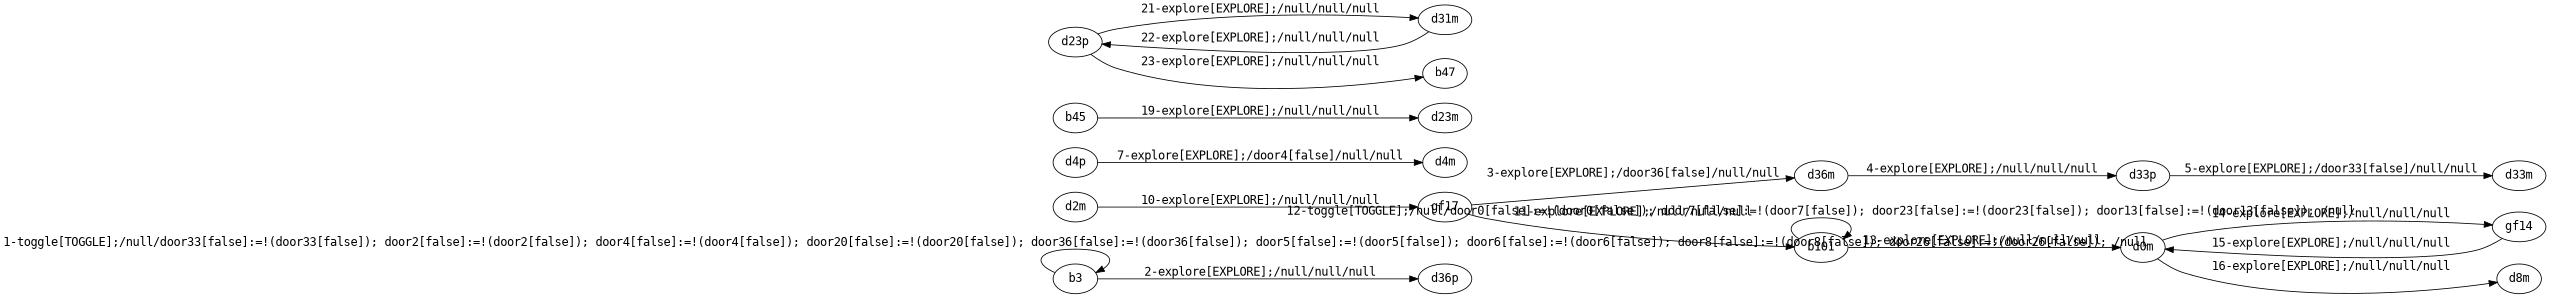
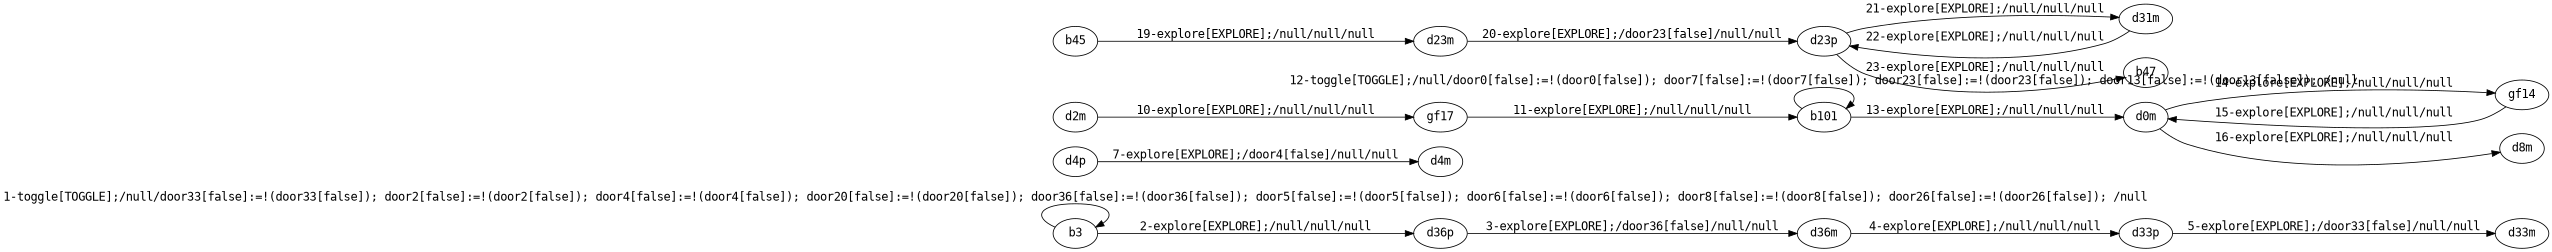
none -> (1628, 41)
(1629, 192) -> (1628, 233)
